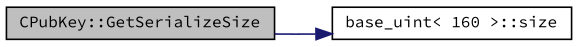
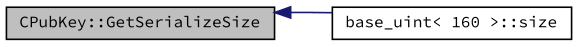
(295, 34) -> (311, 12)
